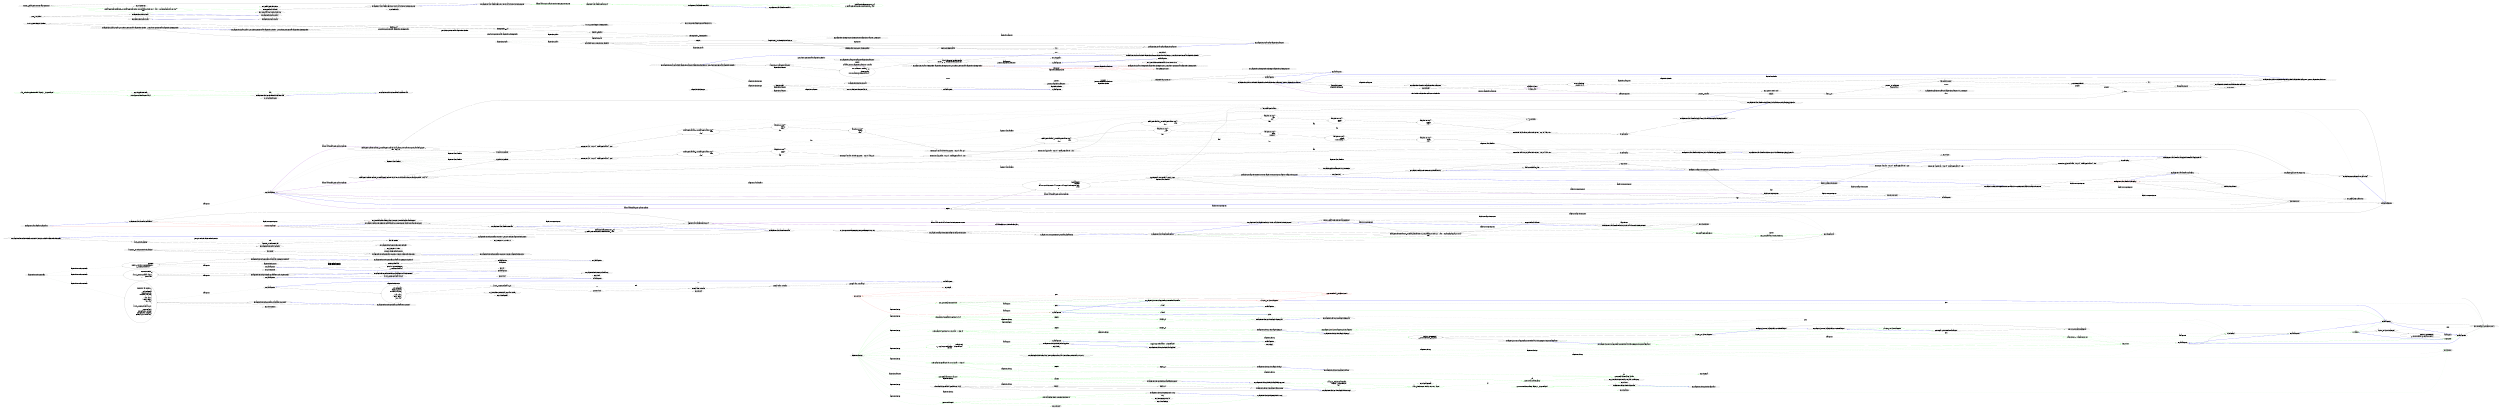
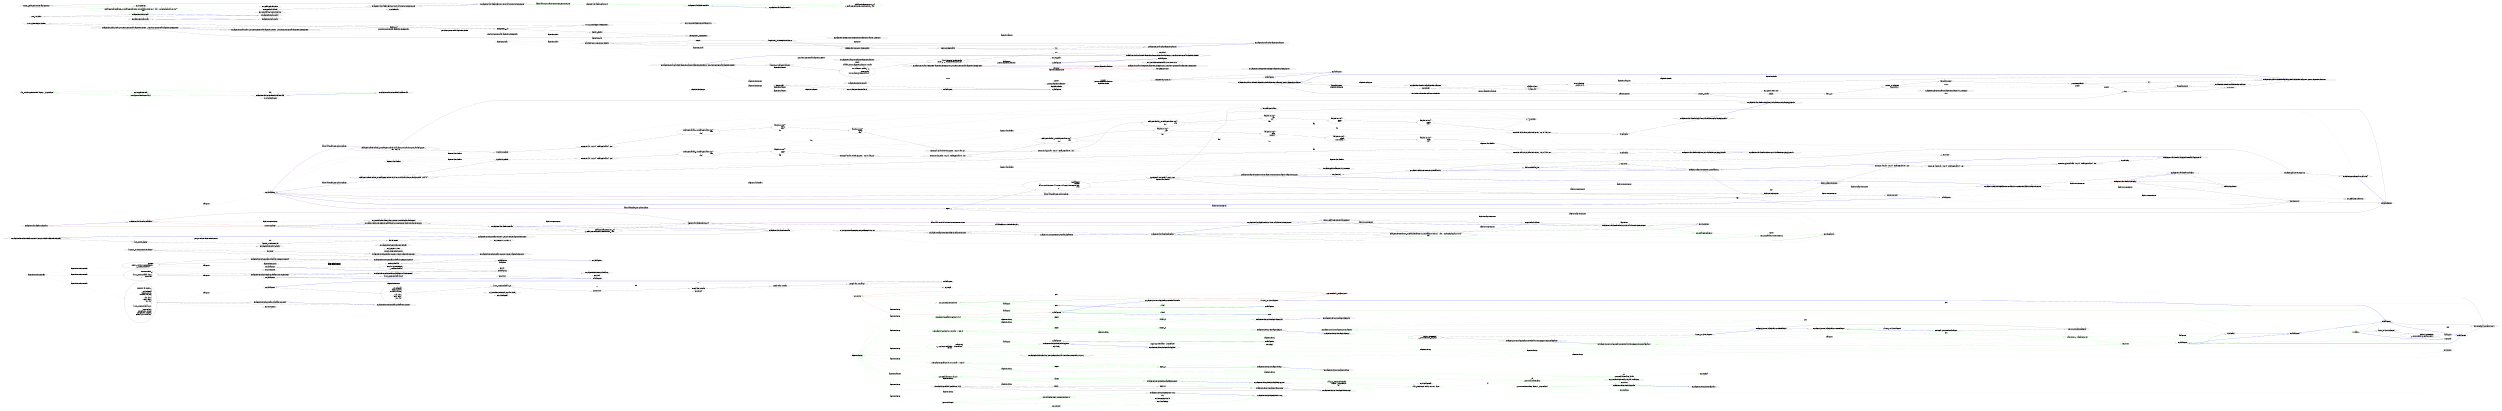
(1007, 322) -> (1007, 322)
